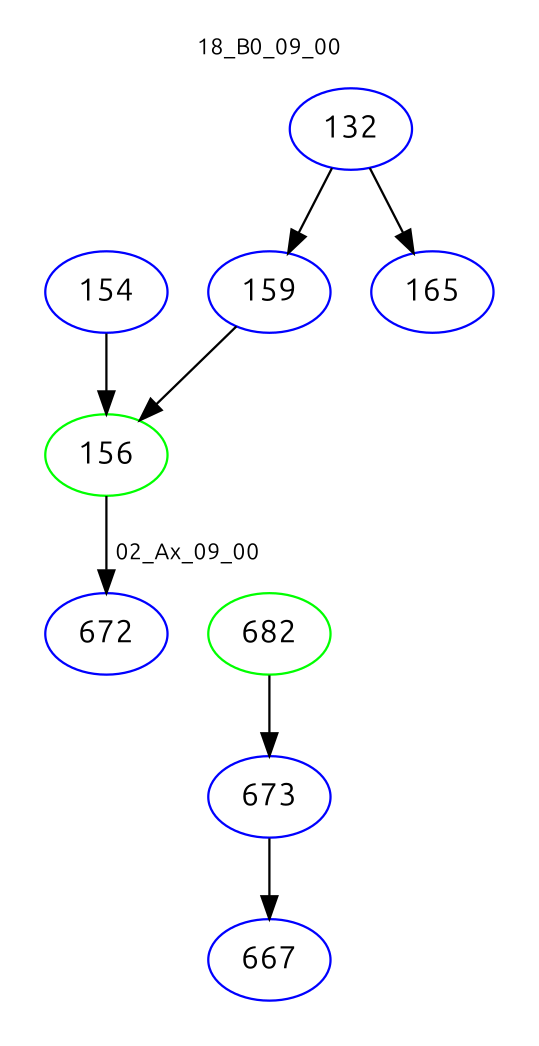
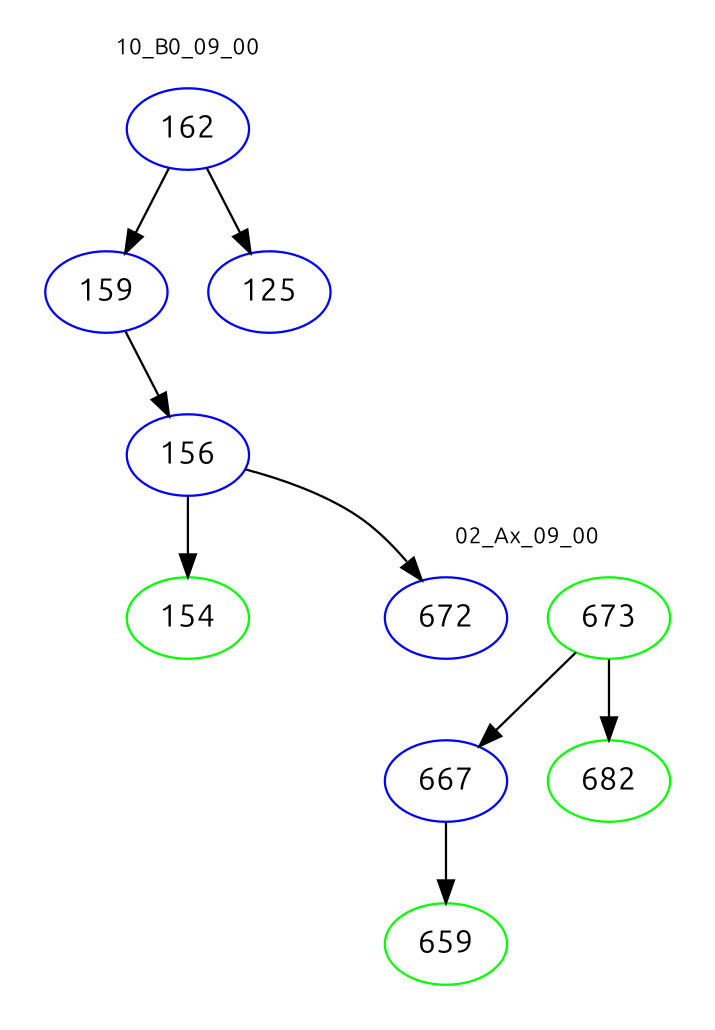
(269, 49) -> (188, 49)
(351, 129) -> (188, 129)
(106, 292) -> (188, 618)
(432, 292) -> (269, 292)
(106, 362) -> (188, 525)
(106, 455) -> (188, 455)
(269, 704) -> (609, 688)
(269, 797) -> (609, 618)
none -> (446, 944)
